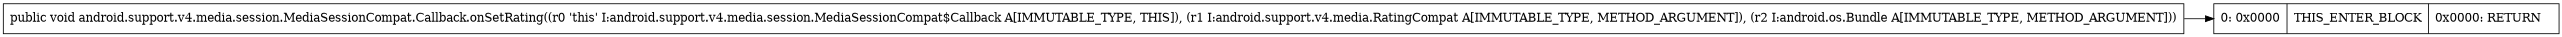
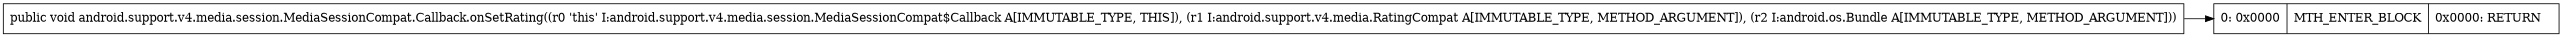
(2358, 18) -> (2358, 18)
